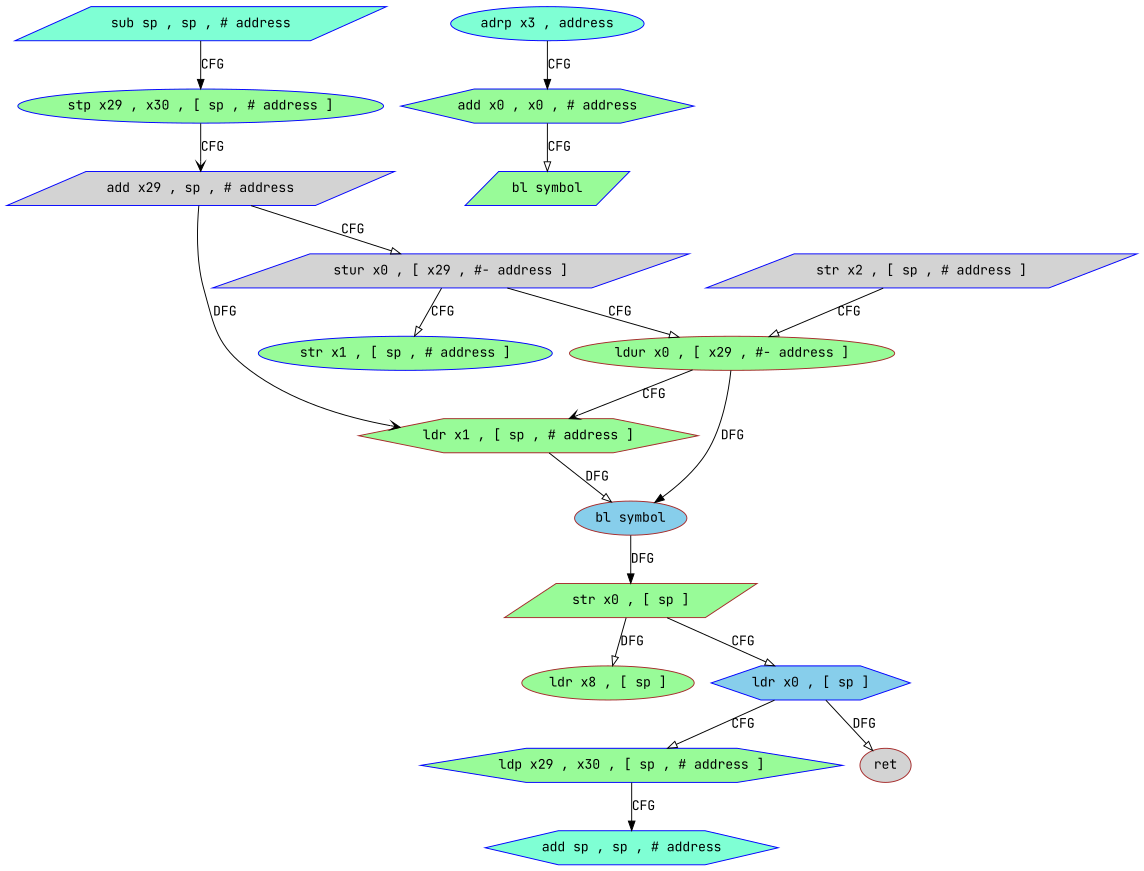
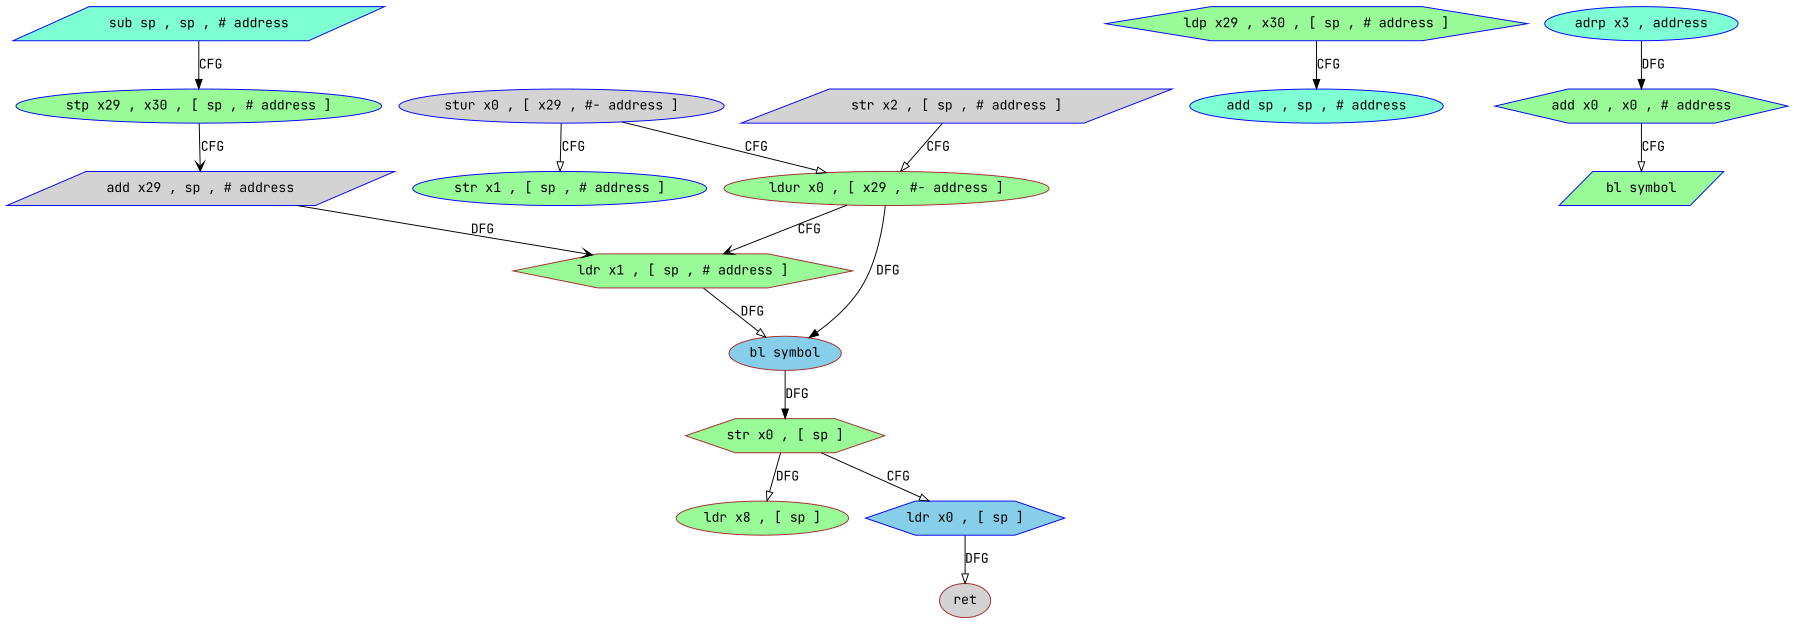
(559, 65) -> (1653, 65)
(321, 228) -> none
(451, 271) -> (562, 106)
(631, 601) -> (785, 436)
(725, 722) -> none
(632, 848) -> (1317, 106)
